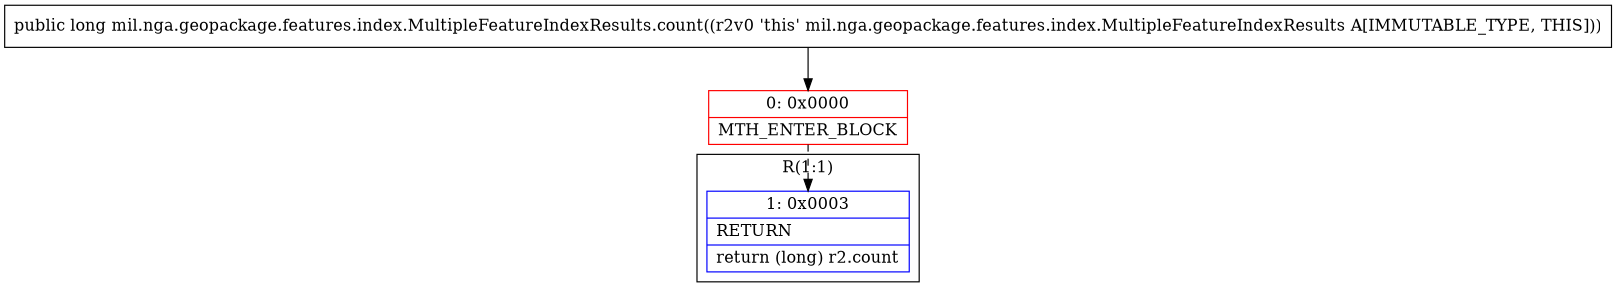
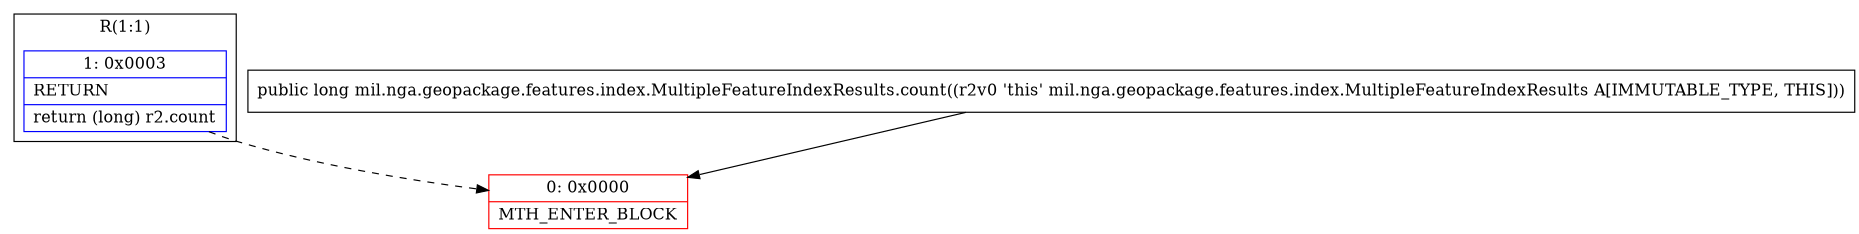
(808, 162) -> (341, 167)
